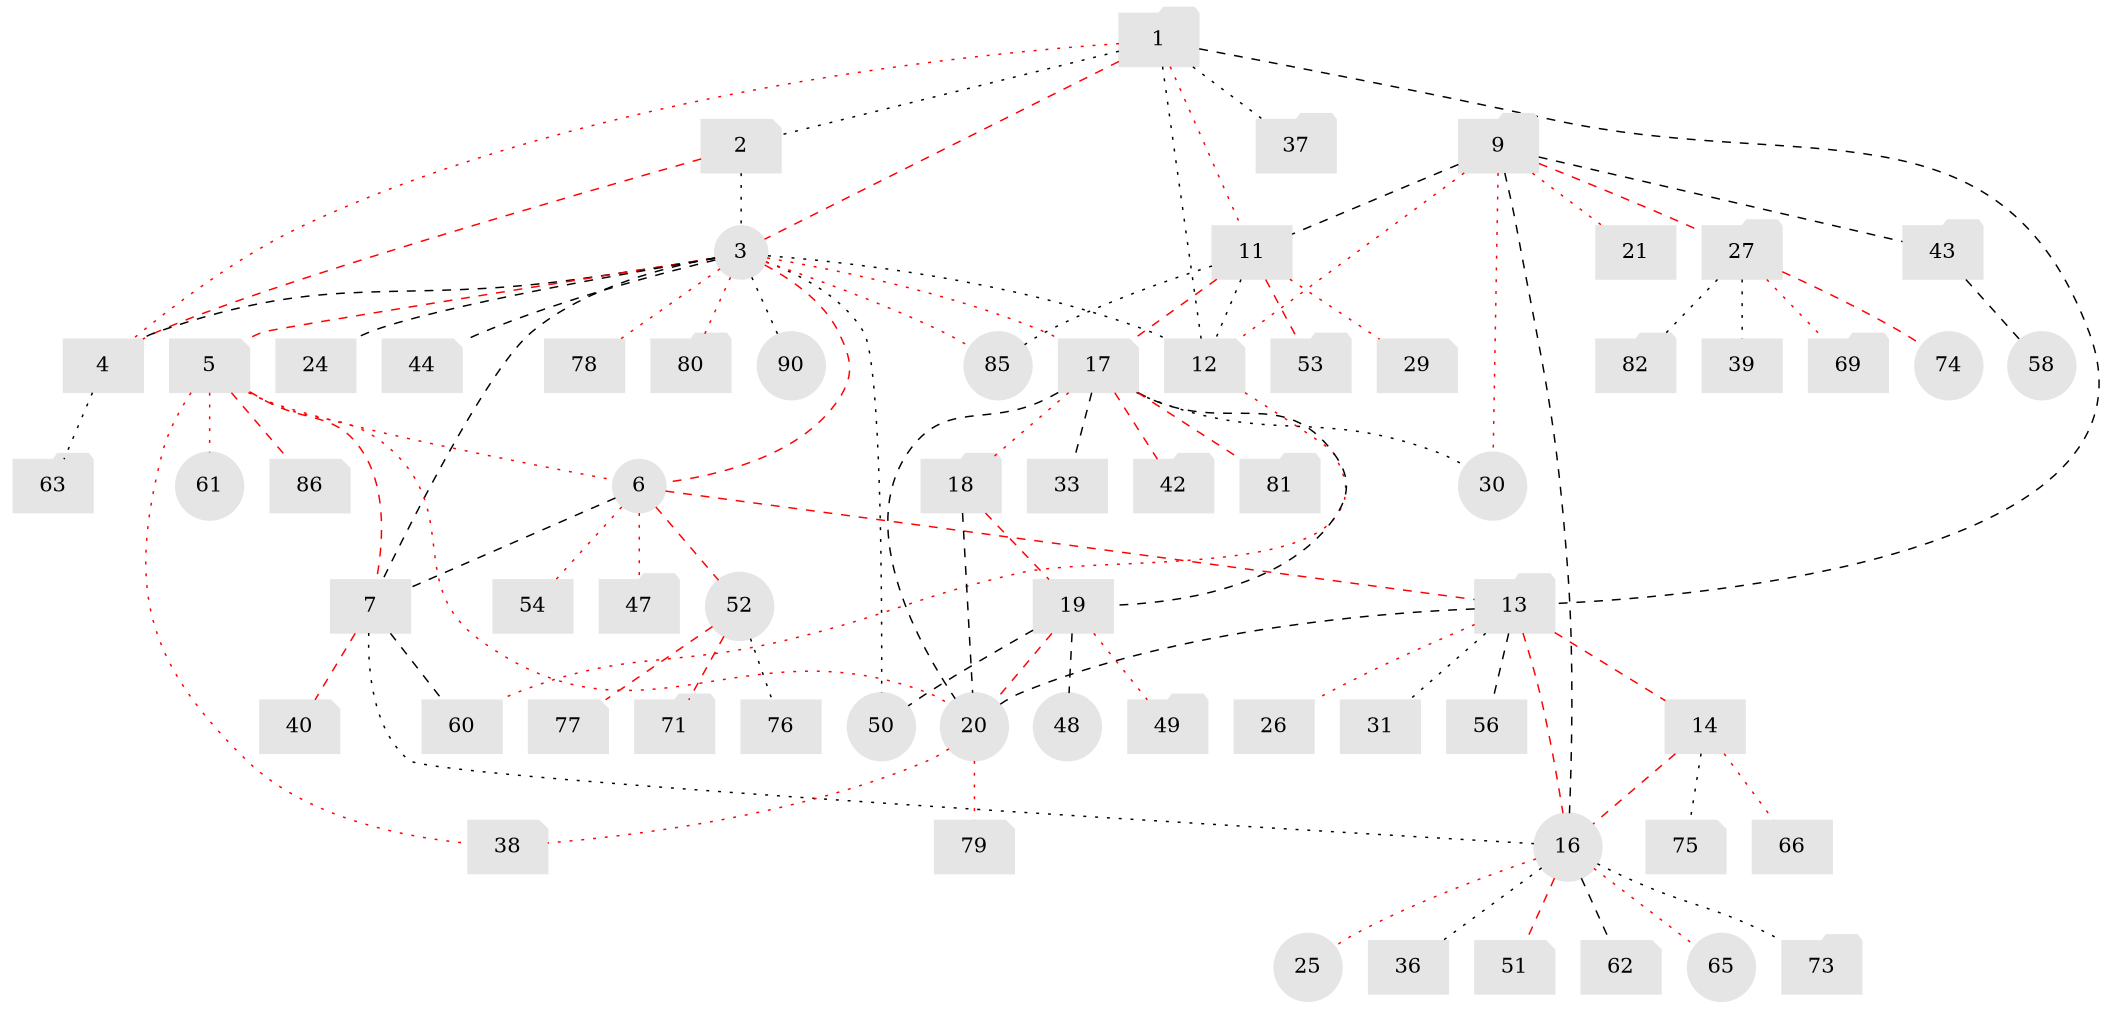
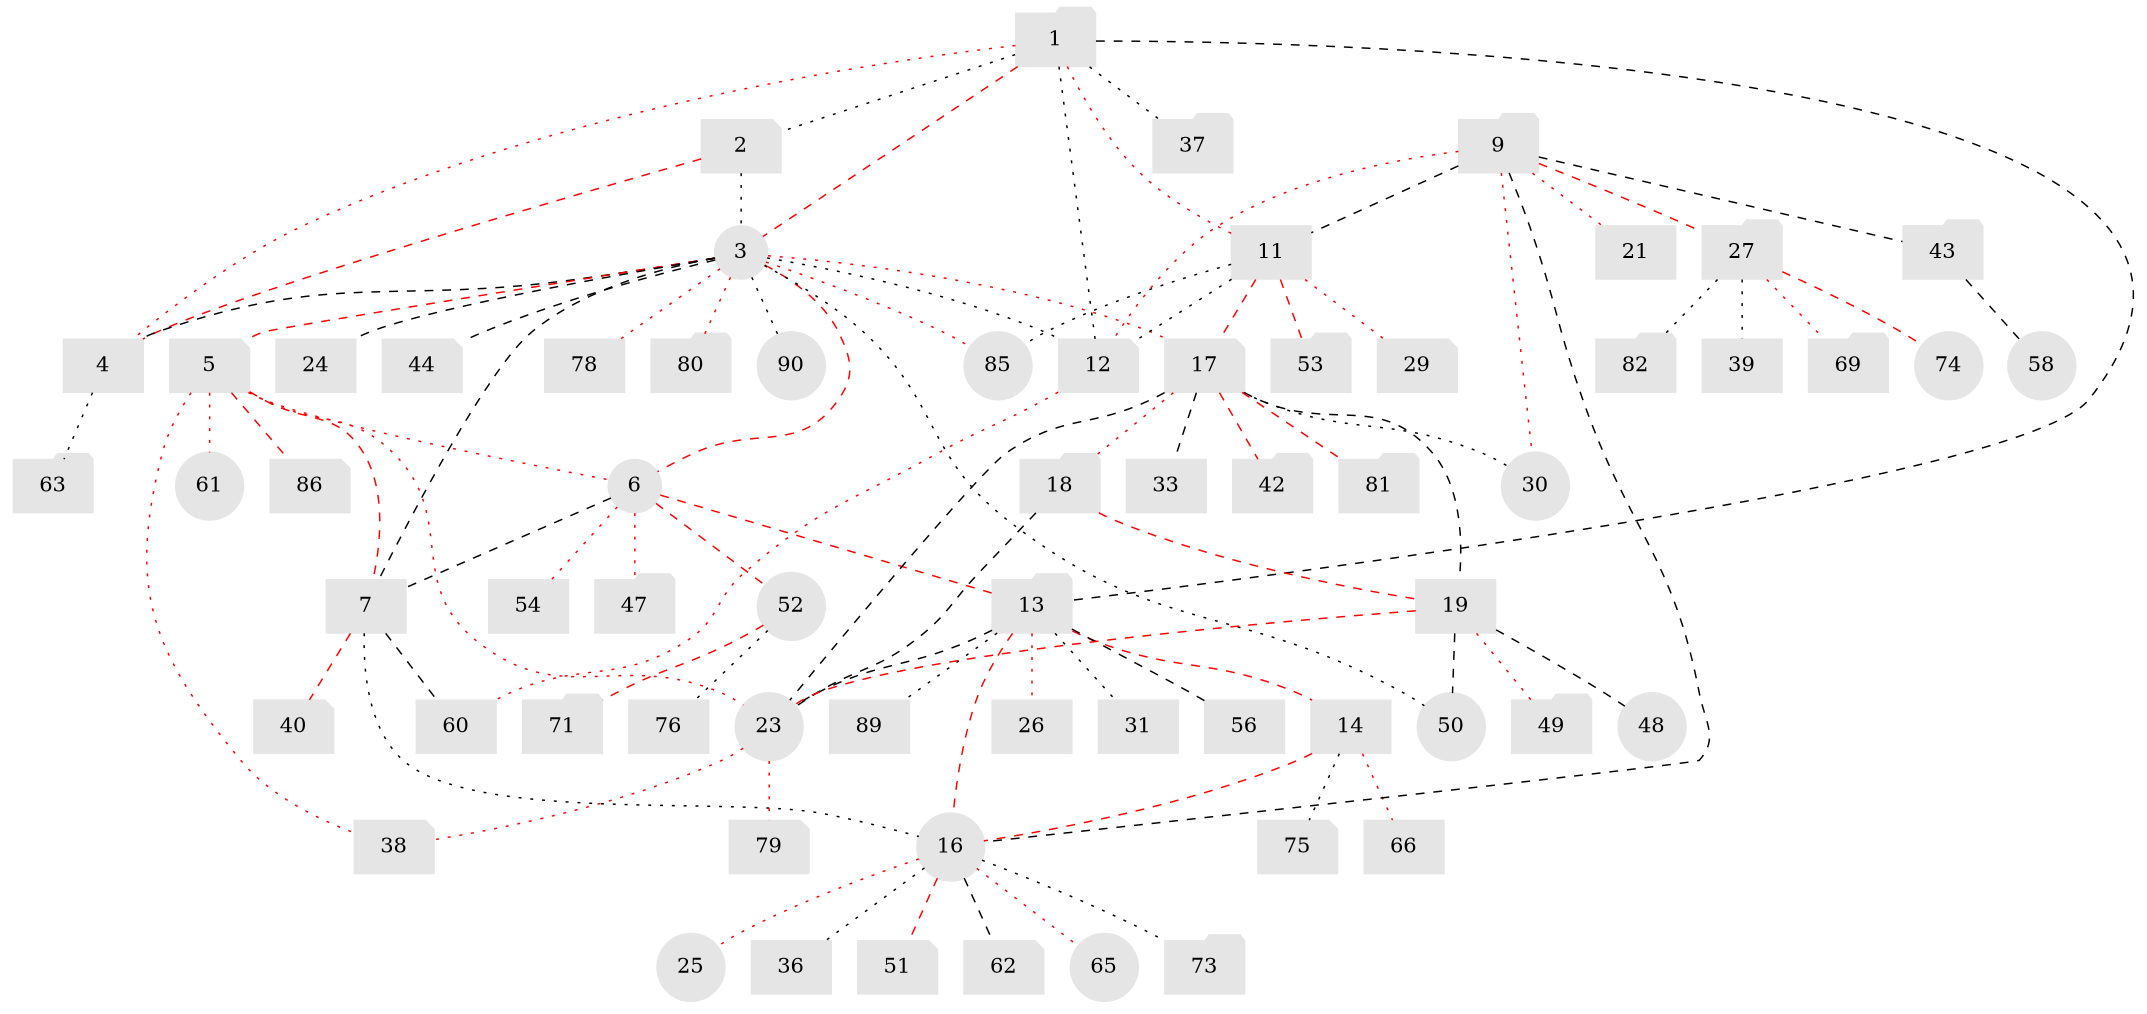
(568, 727) -> none
none -> (870, 727)
(974, 727) -> (769, 727)
